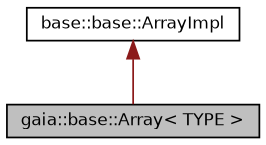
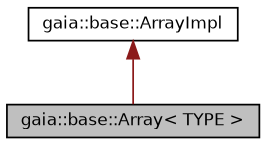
(133, 24) -> (133, 24)
